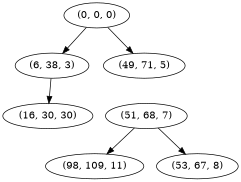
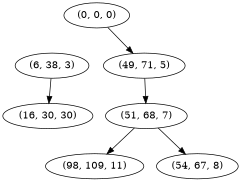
(77, 38) -> none
none -> (145, 87)
(197, 166) -> (197, 166)
